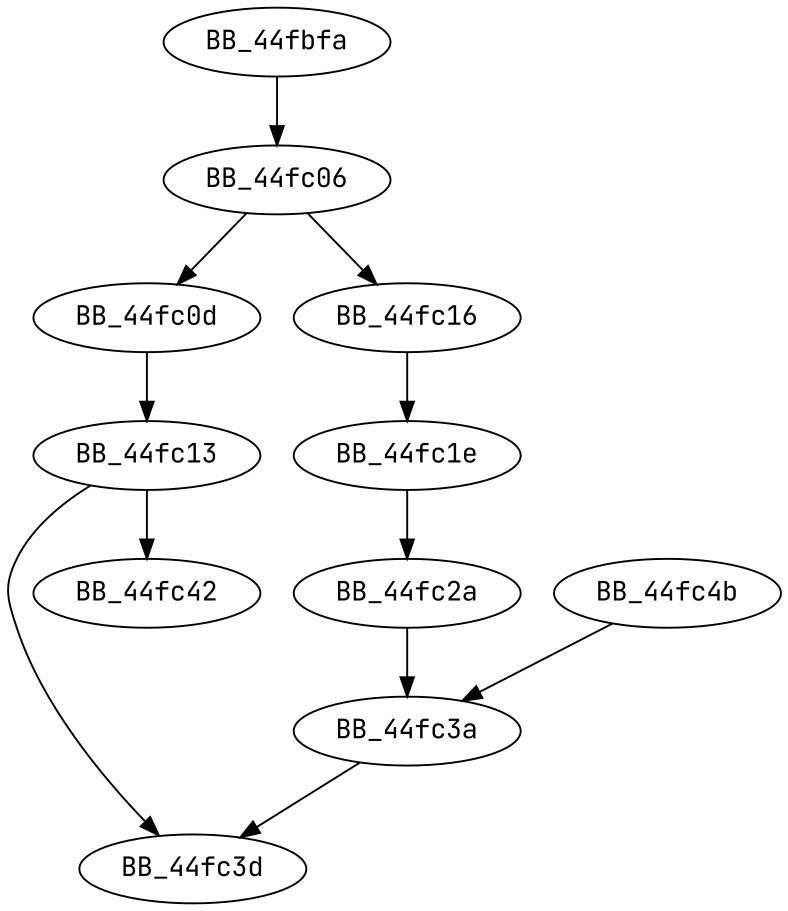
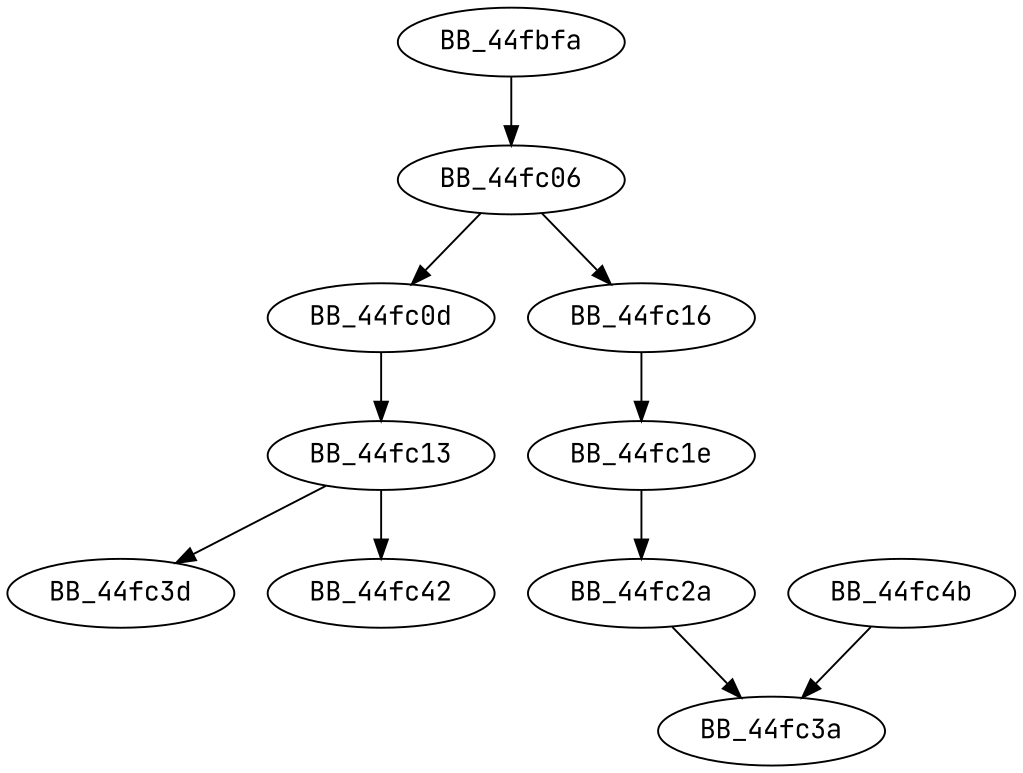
(308, 795) -> none
